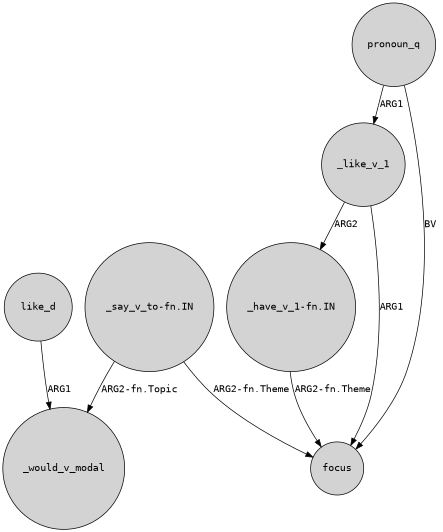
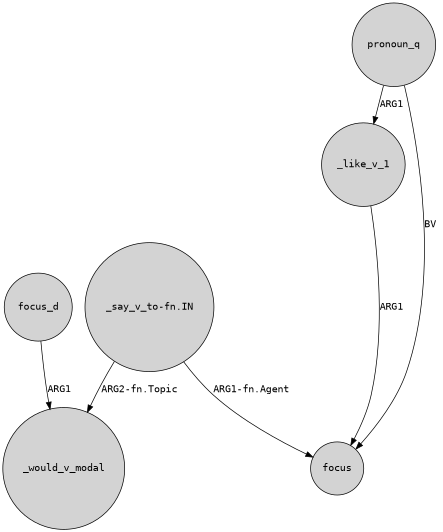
(38, 307) -> (38, 307)
(291, 307) -> none
(251, 390) -> (251, 390)
